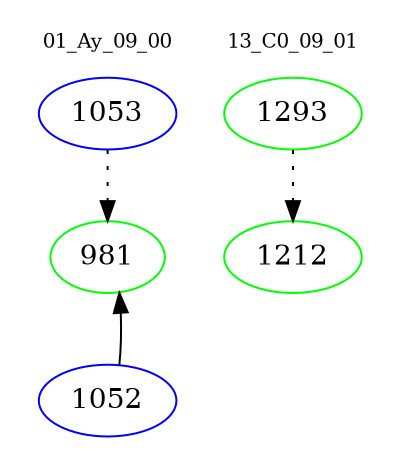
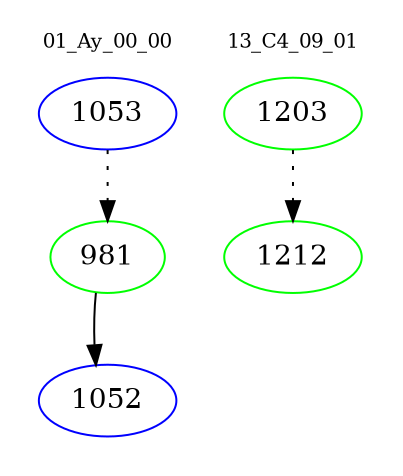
(108, 43) -> (108, 43)
(293, 43) -> (293, 43)
(293, 114) -> (293, 114)
(121, 339) -> (94, 319)
